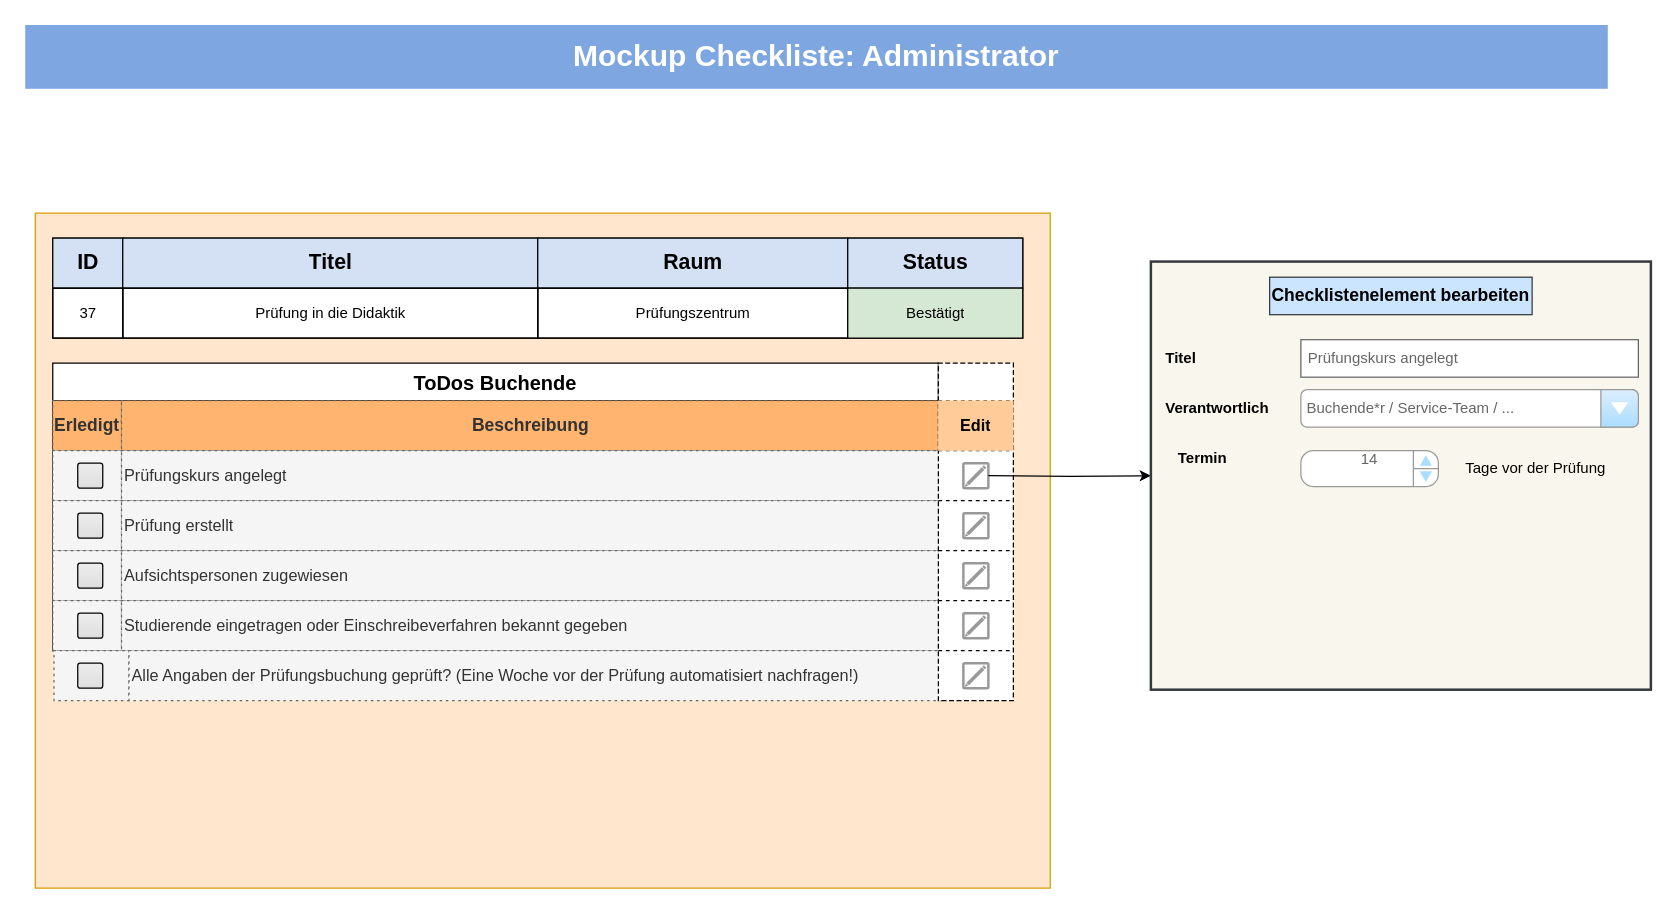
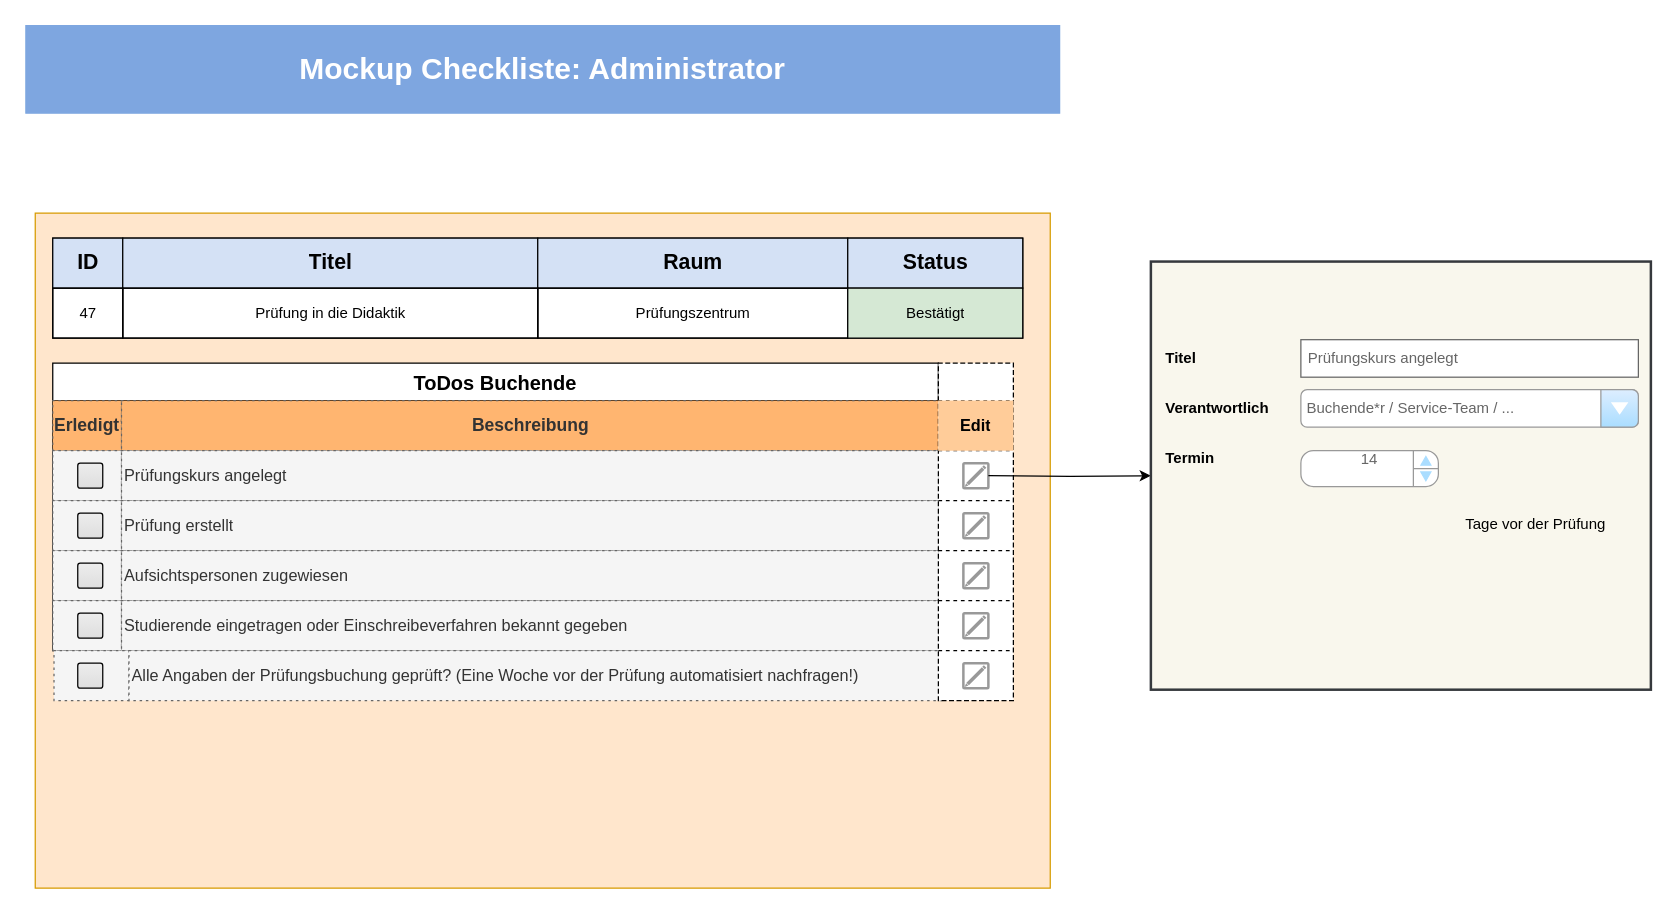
(816, 57) -> (543, 69)
(1401, 296) -> none
(88, 313) -> (88, 313)
(1232, 458) -> (1219, 458)
(1551, 468) -> (1551, 524)
